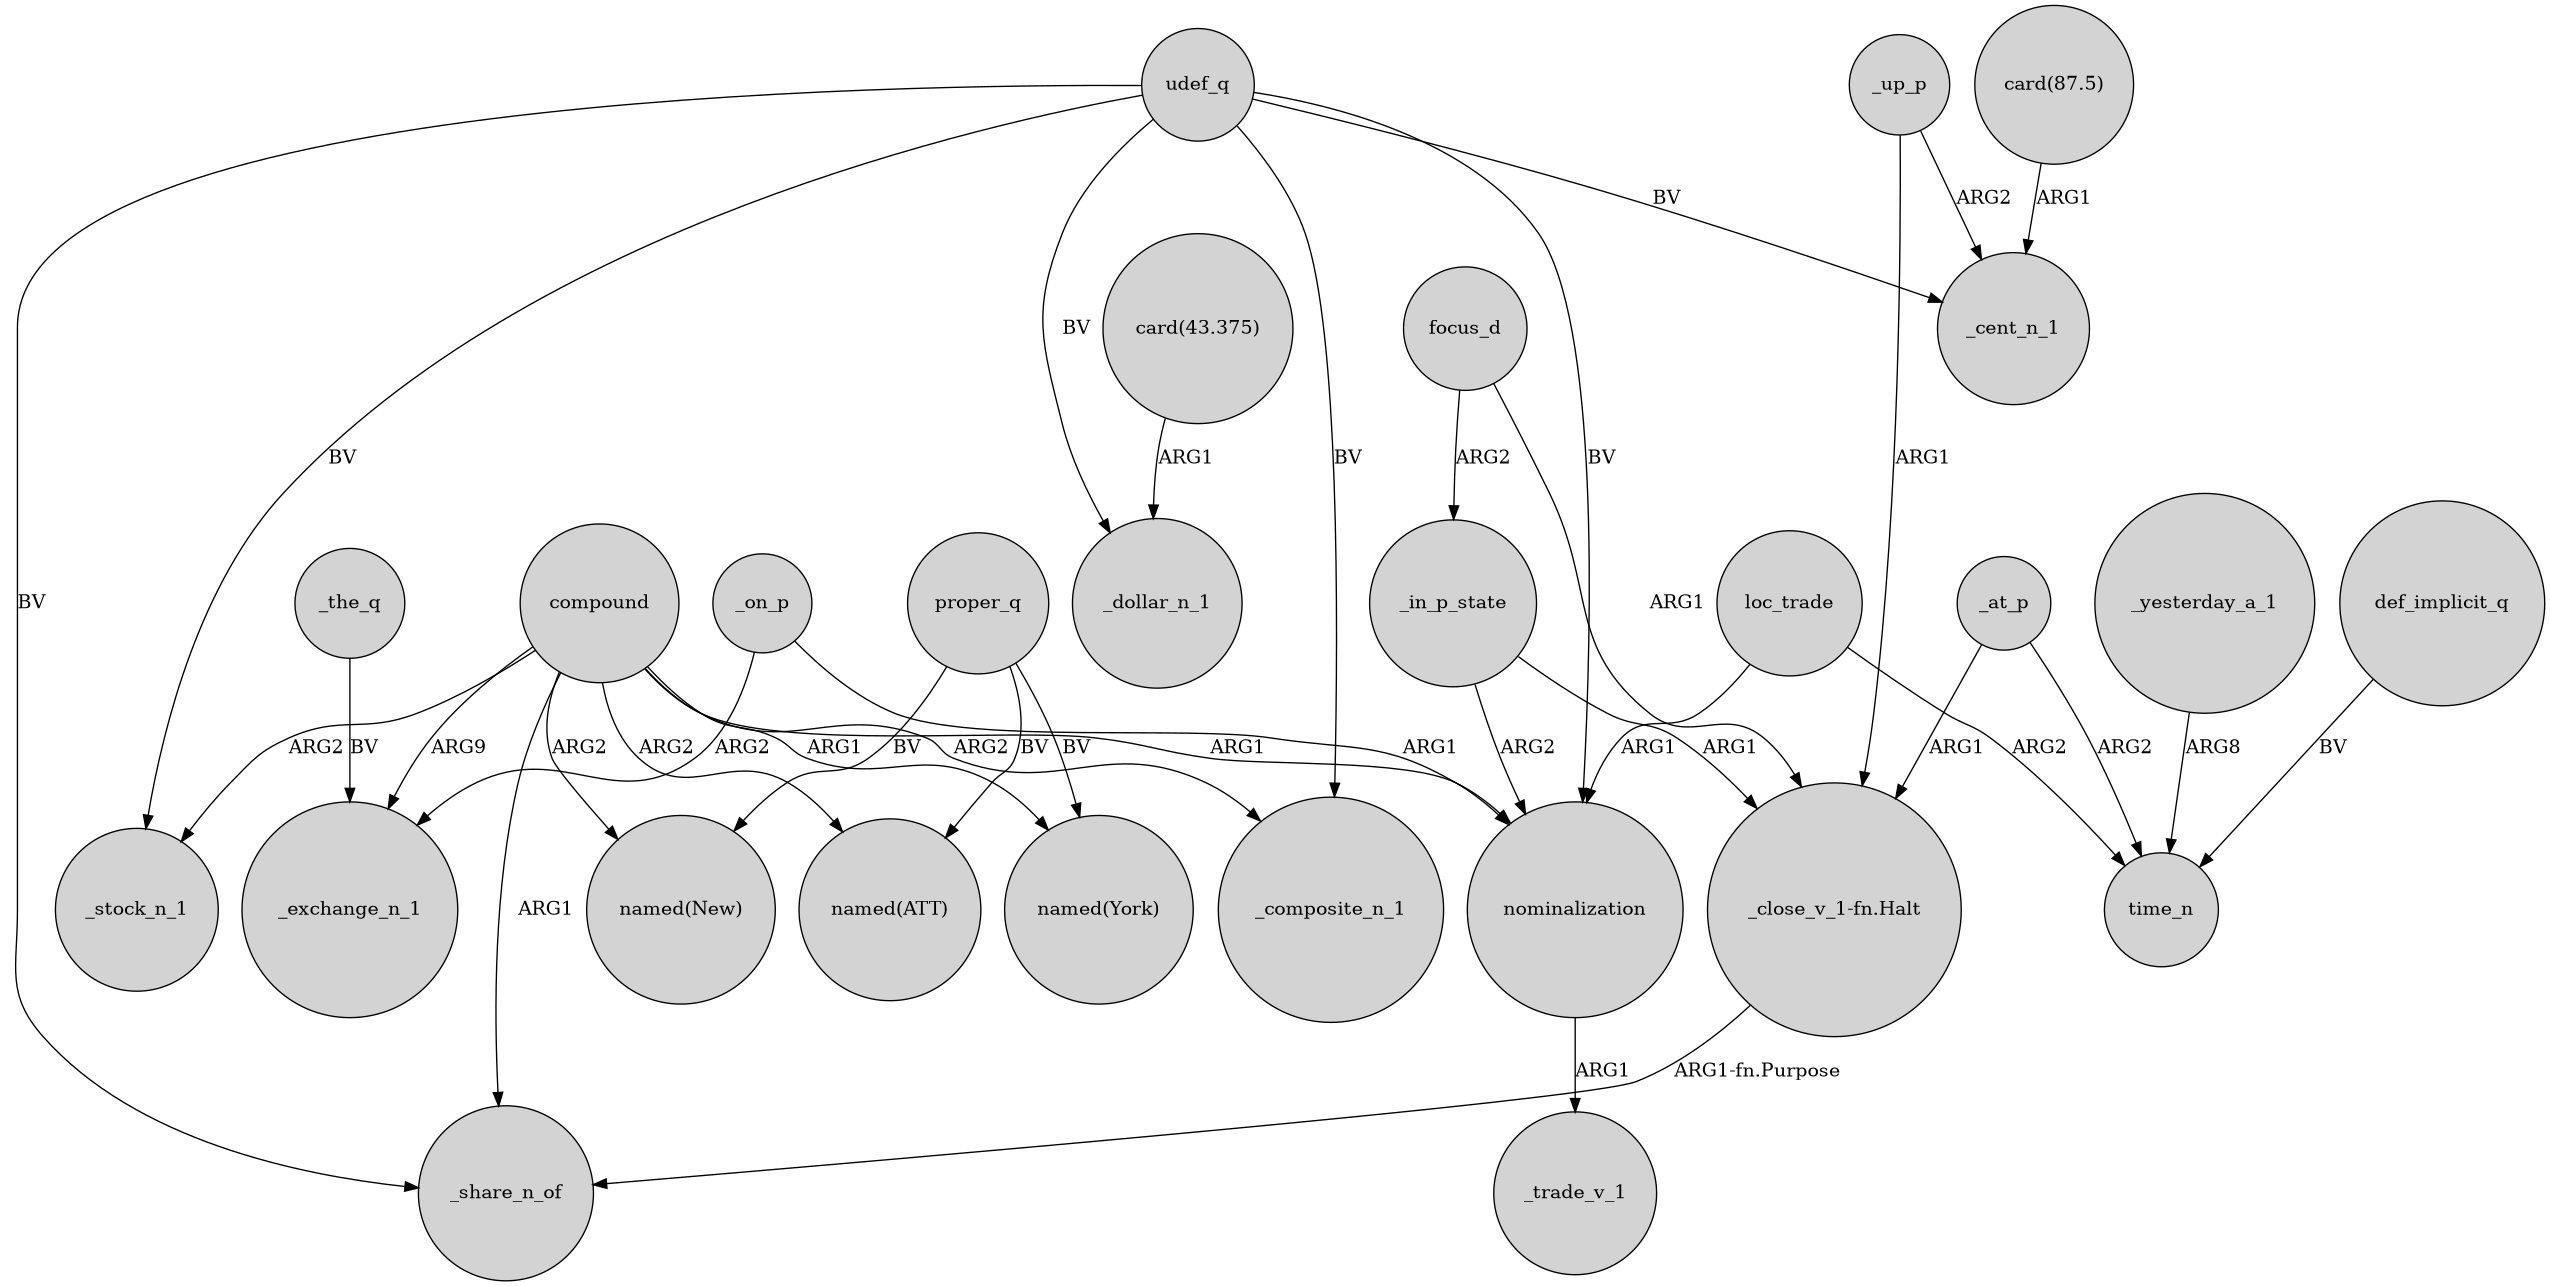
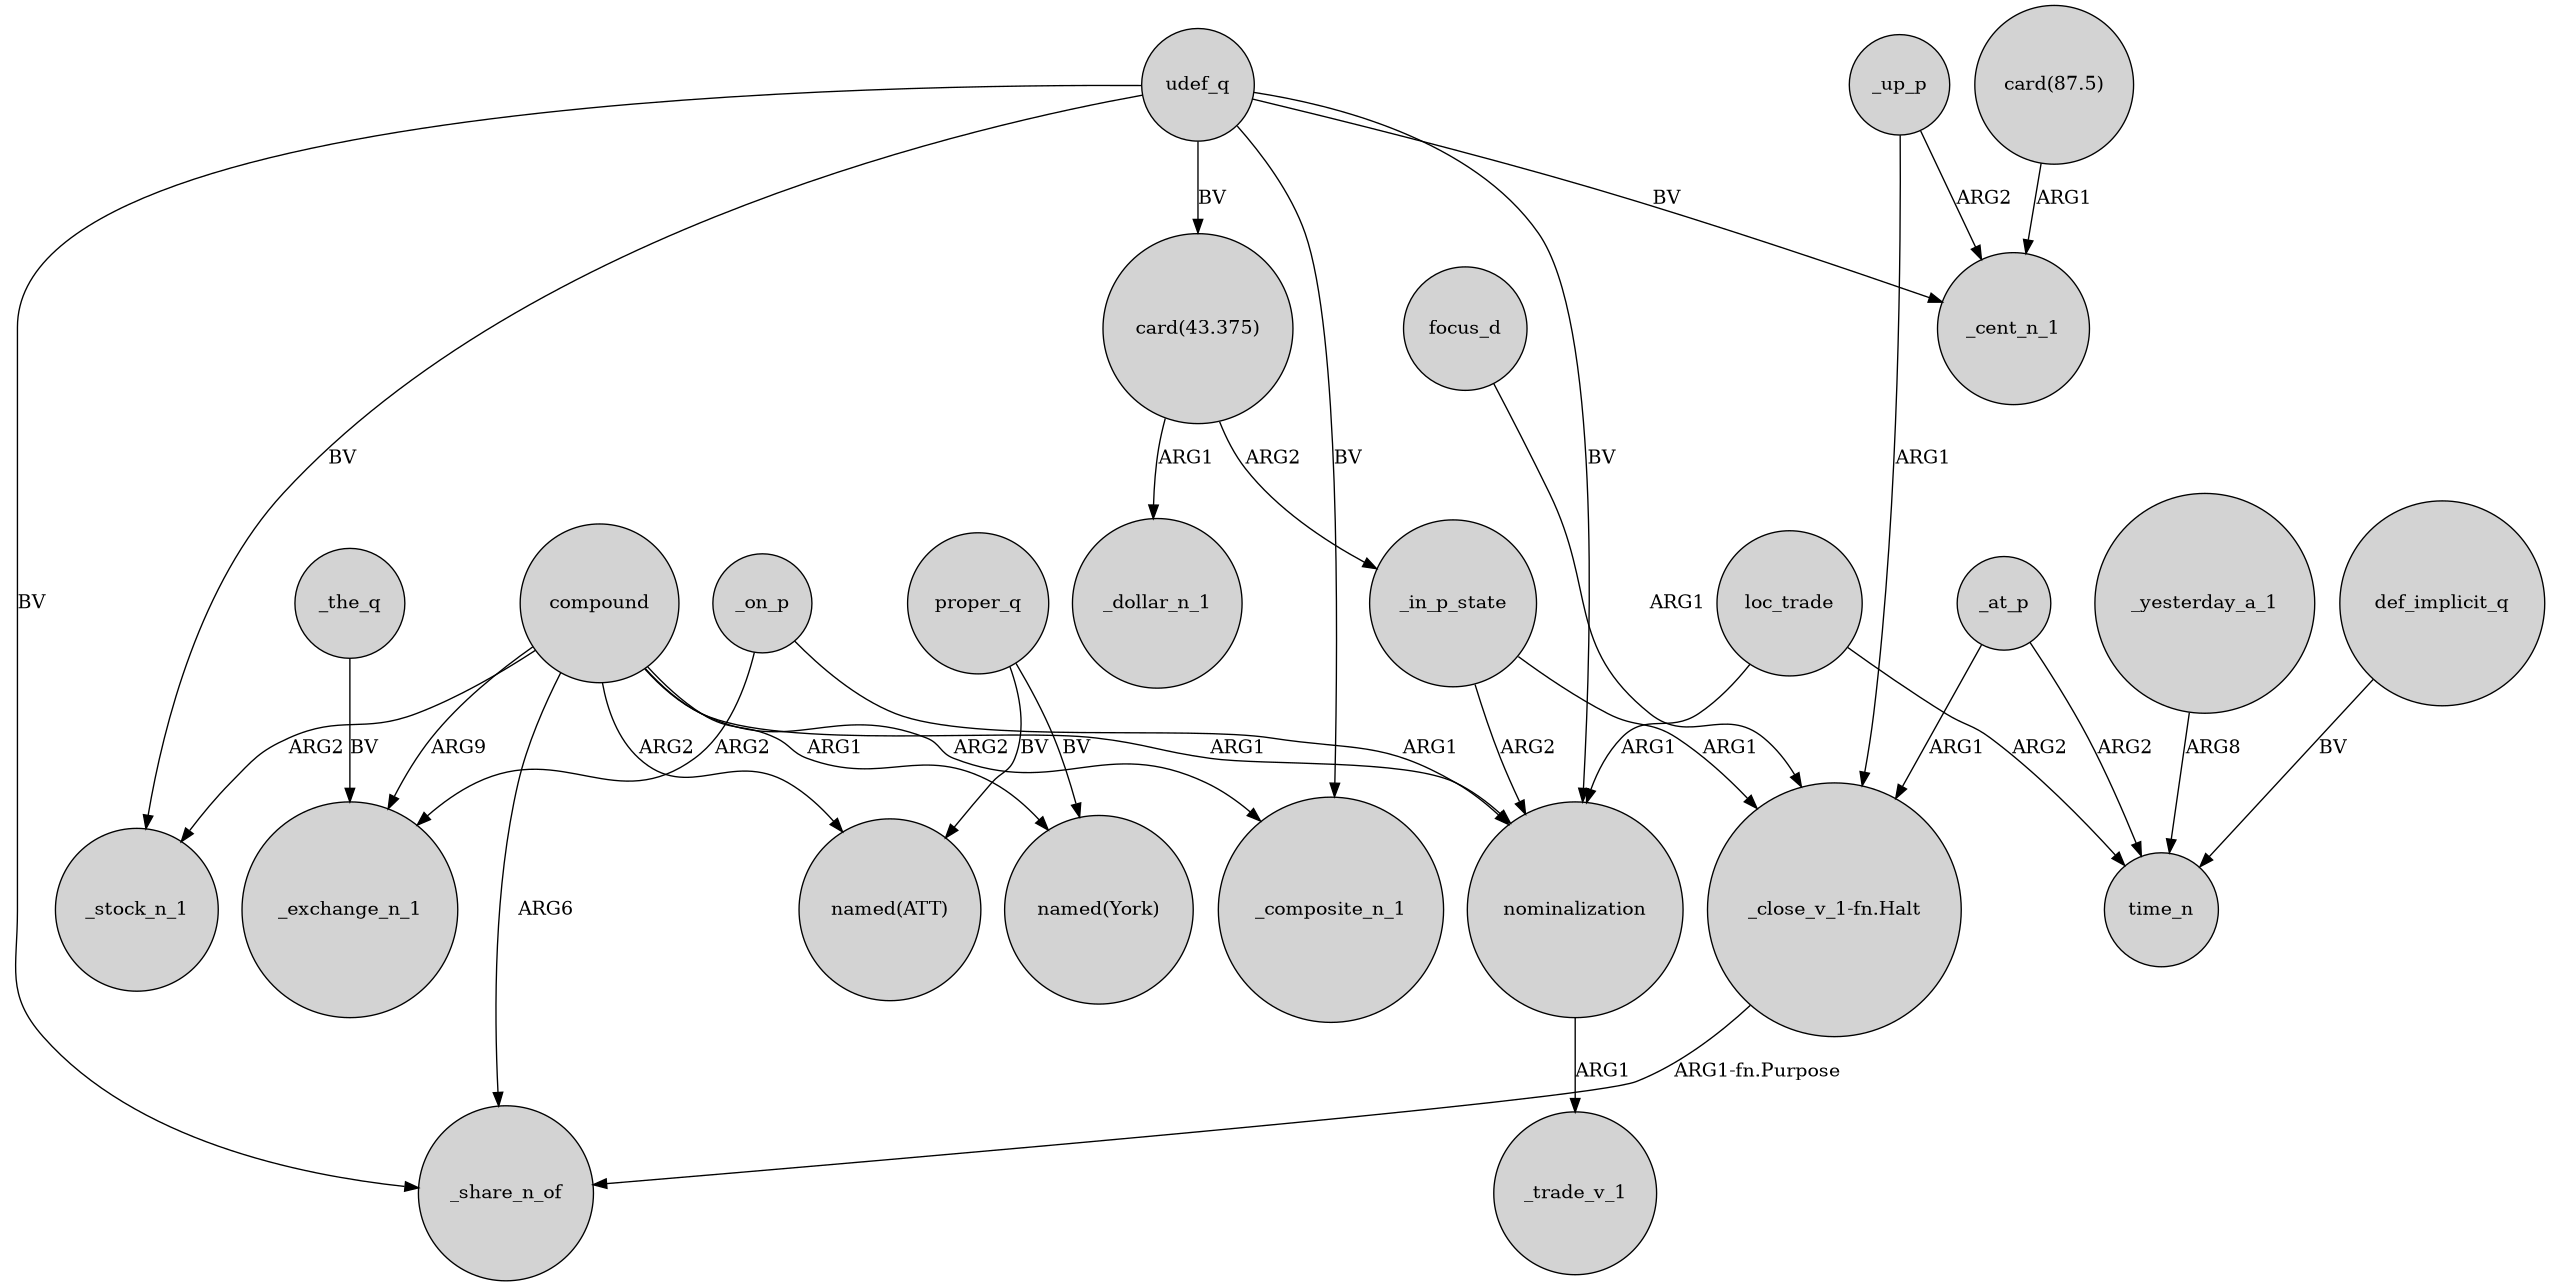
(1043, 308) -> (1198, 180)
(1456, 448) -> (1280, 504)
(546, 910) -> (546, 910)
(681, 910) -> none
